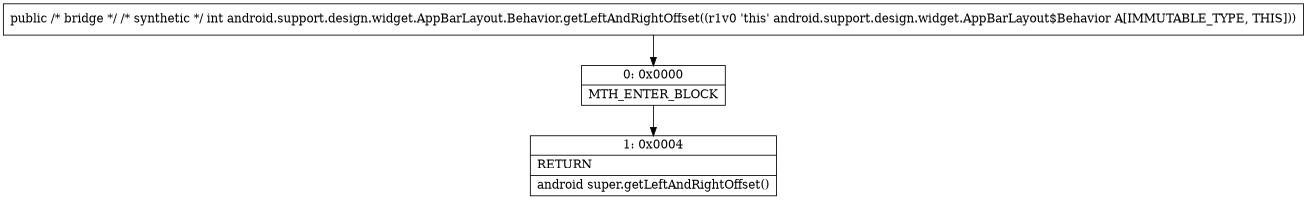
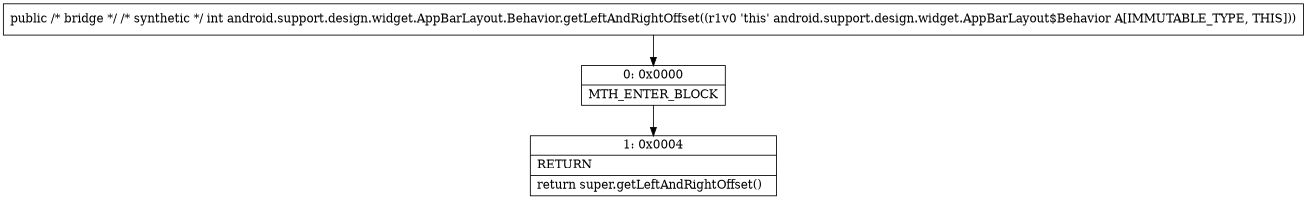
(653, 185) -> (650, 185)
